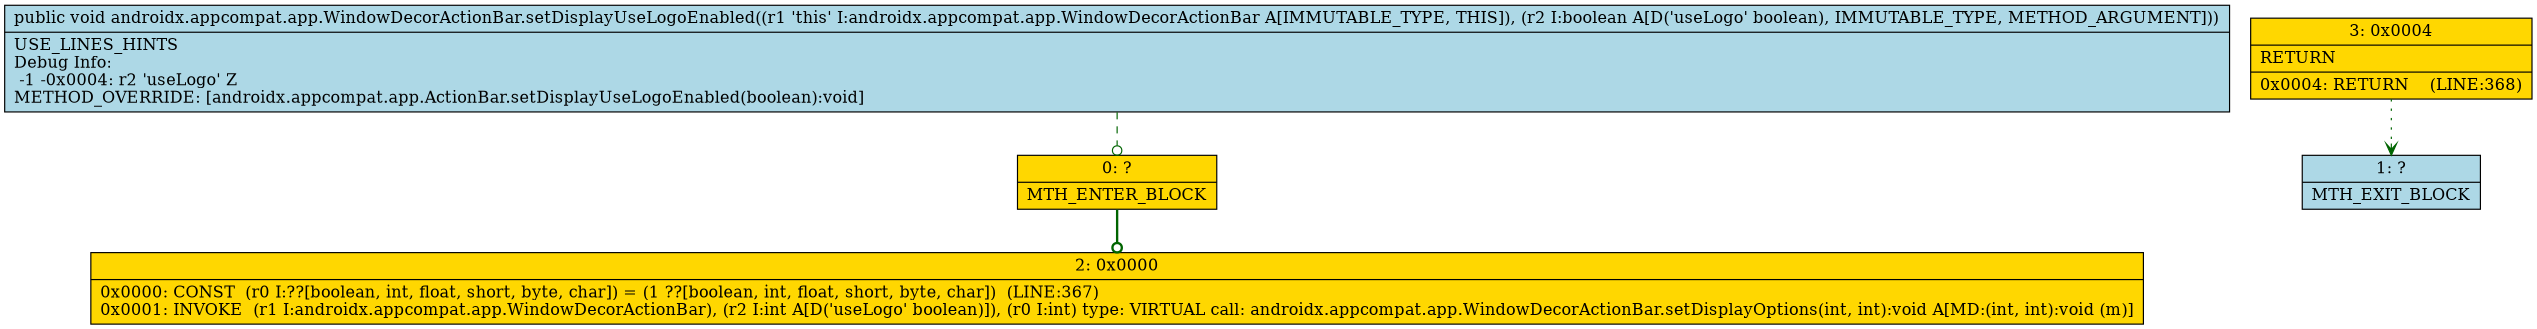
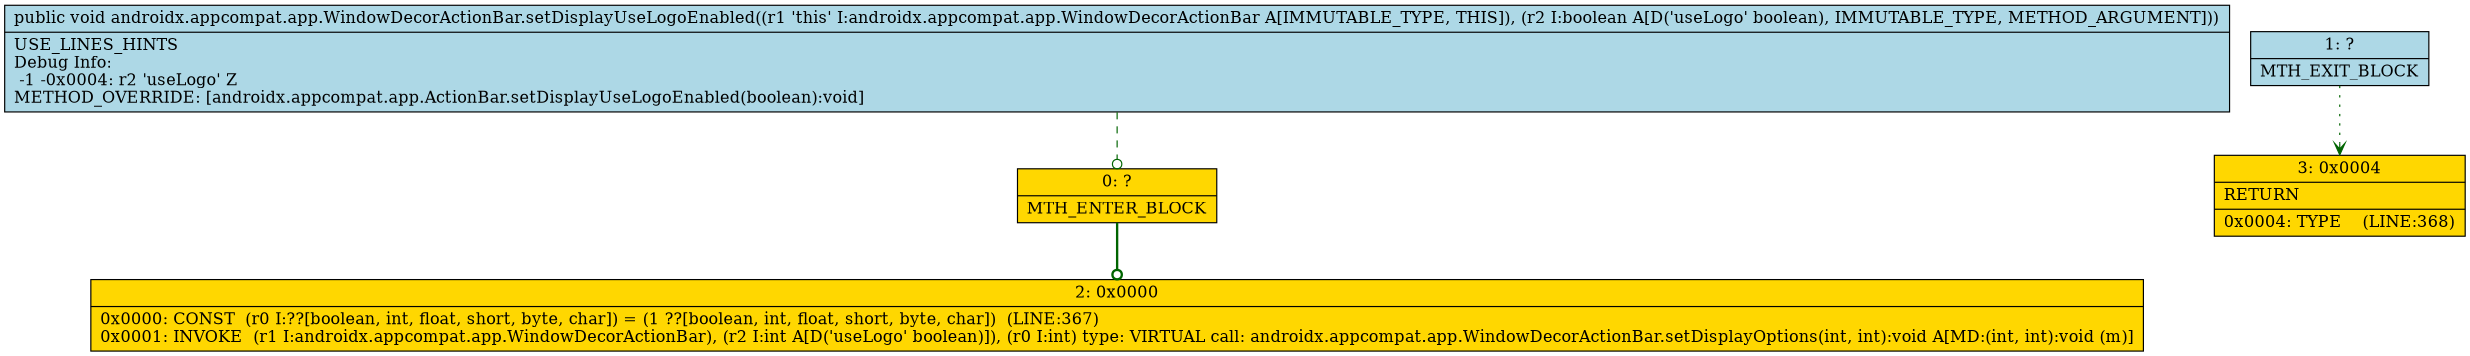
(2391, 85) -> (2340, 222)
(2391, 121) -> (2340, 114)
